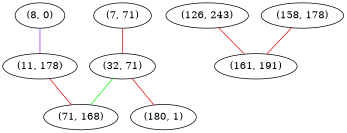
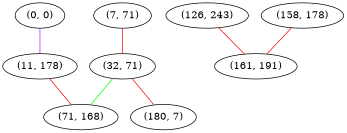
(40, 16) -> (40, 16)
(163, 117) -> (163, 117)
